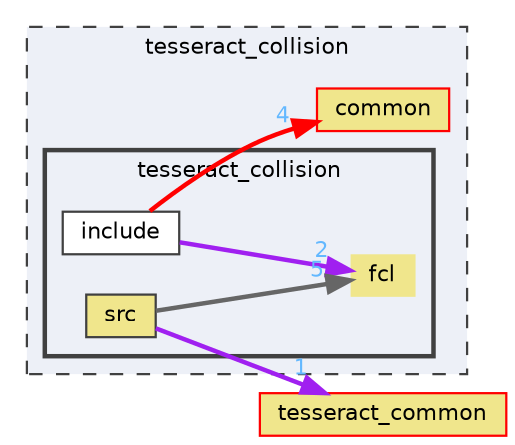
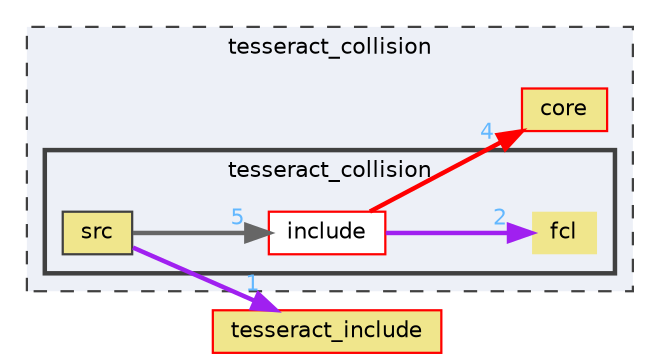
(383, 110) -> (565, 110)
(121, 233) -> (327, 233)
(242, 297) -> (189, 233)
(383, 414) -> (327, 332)
